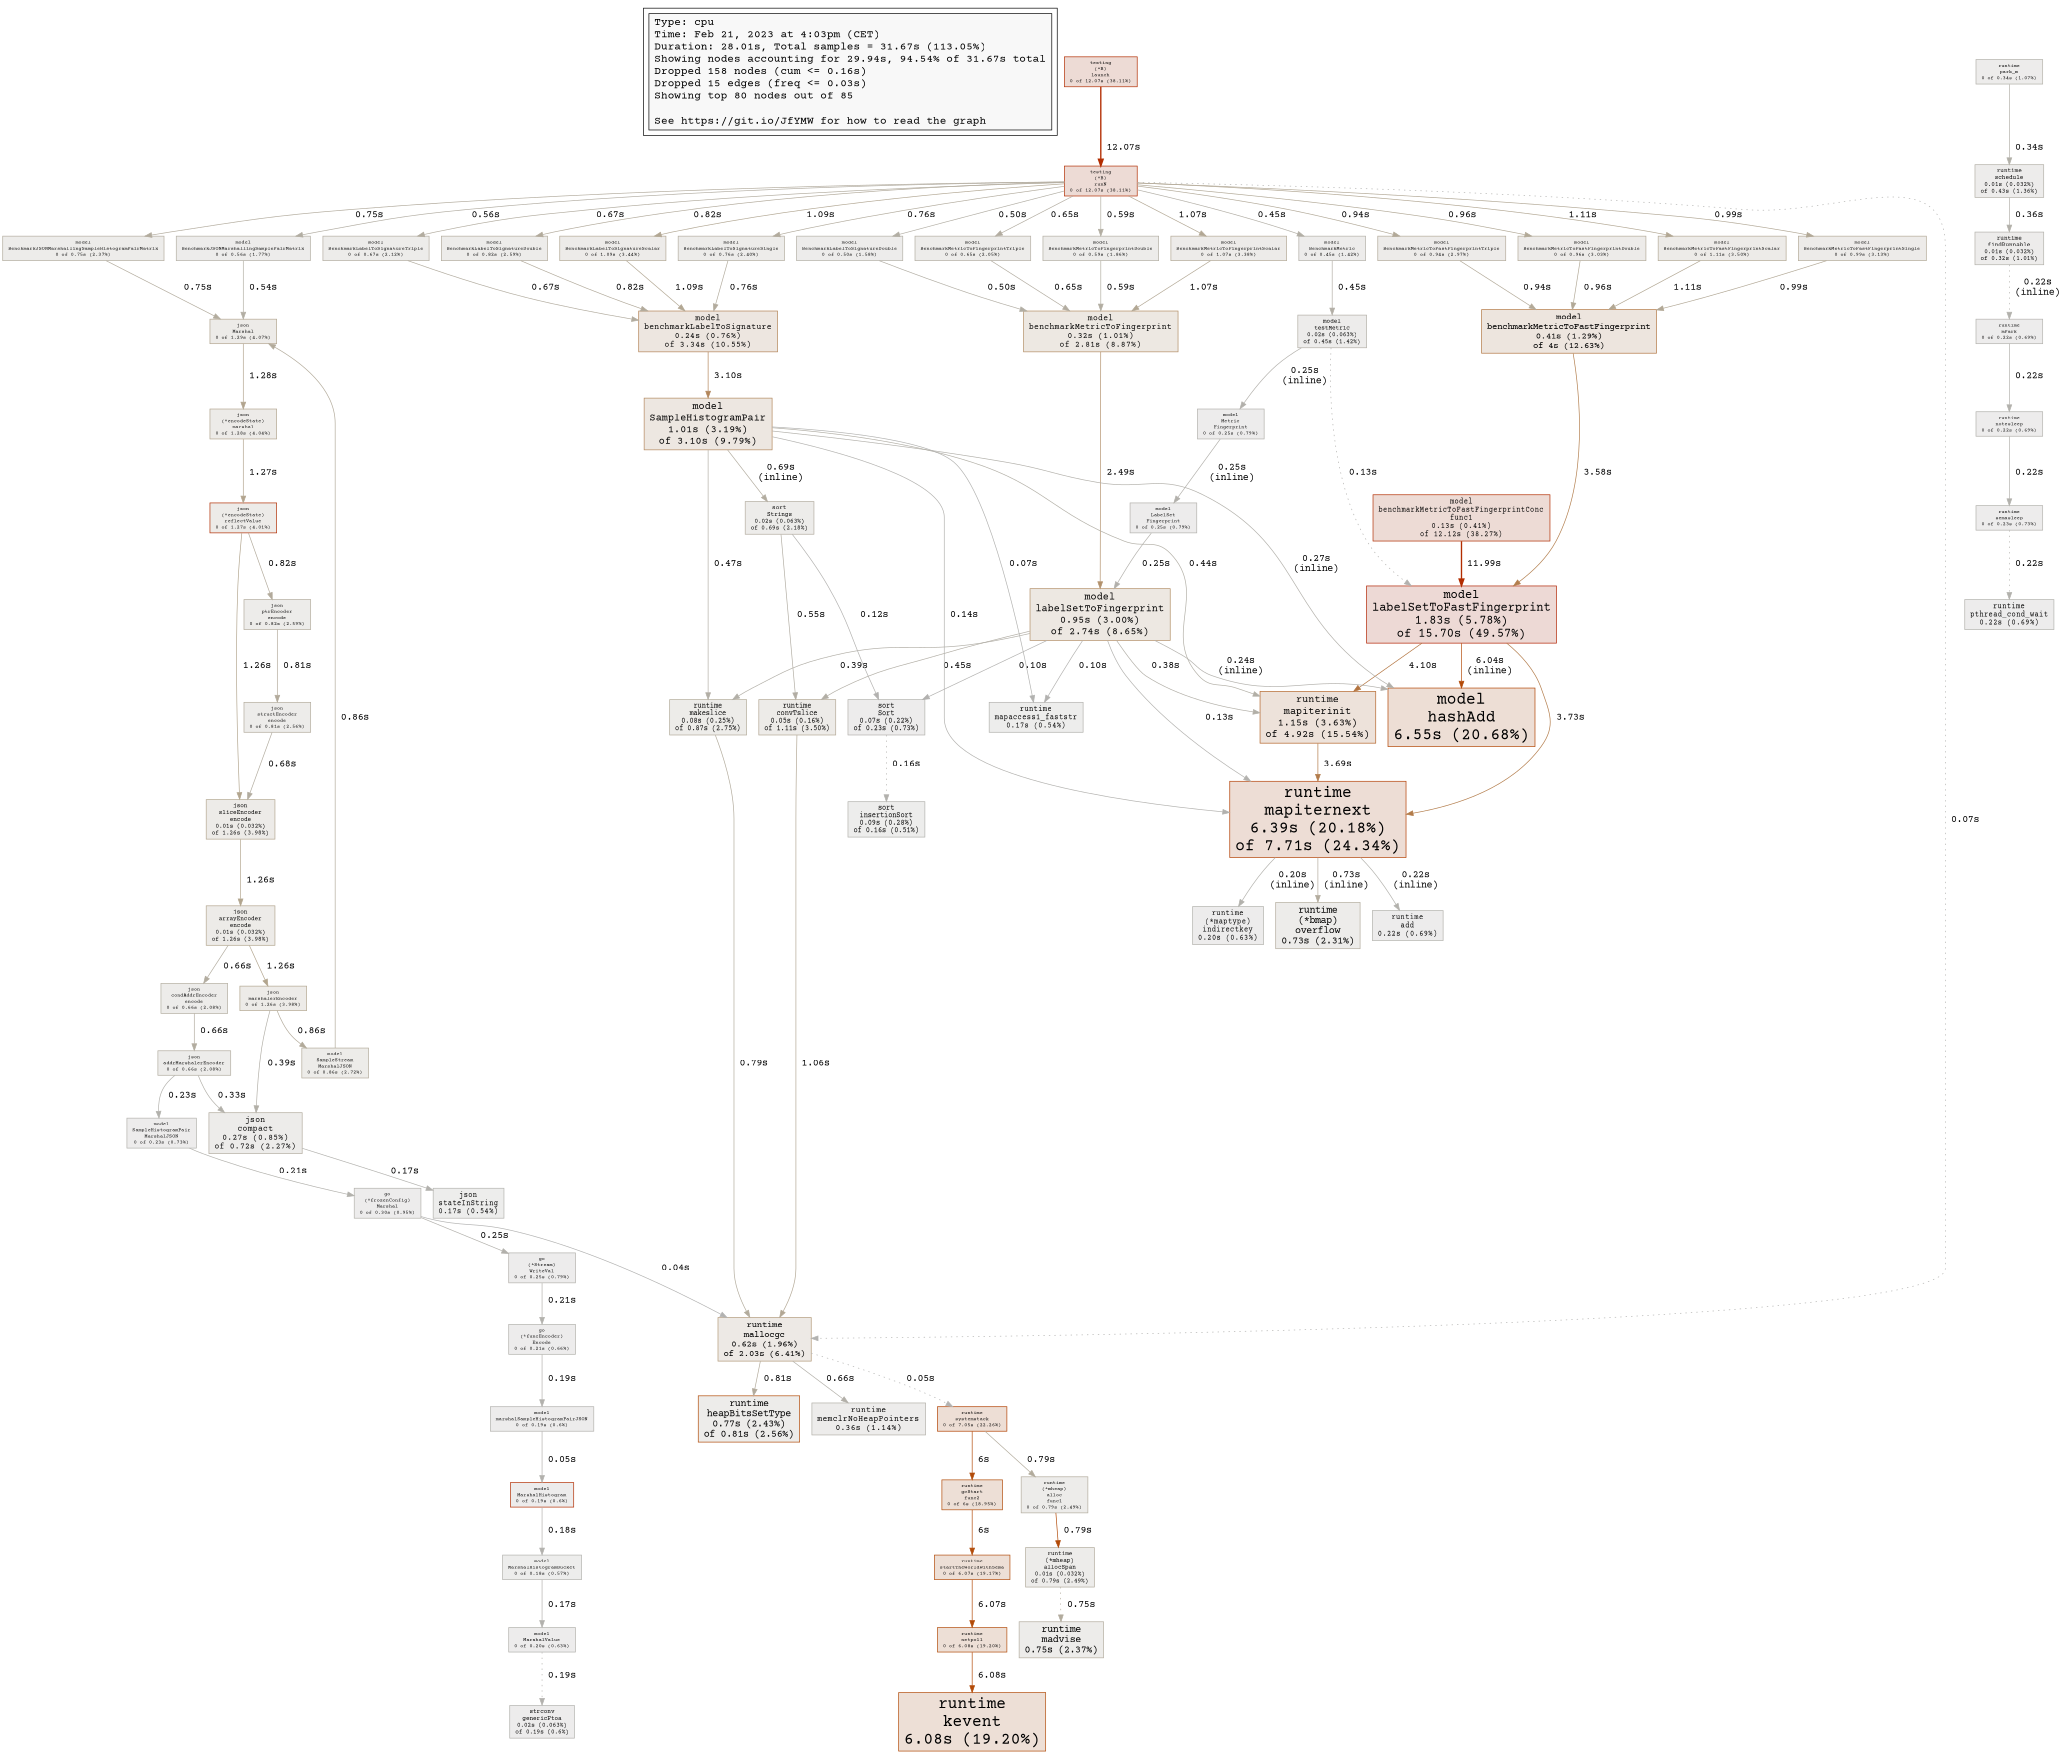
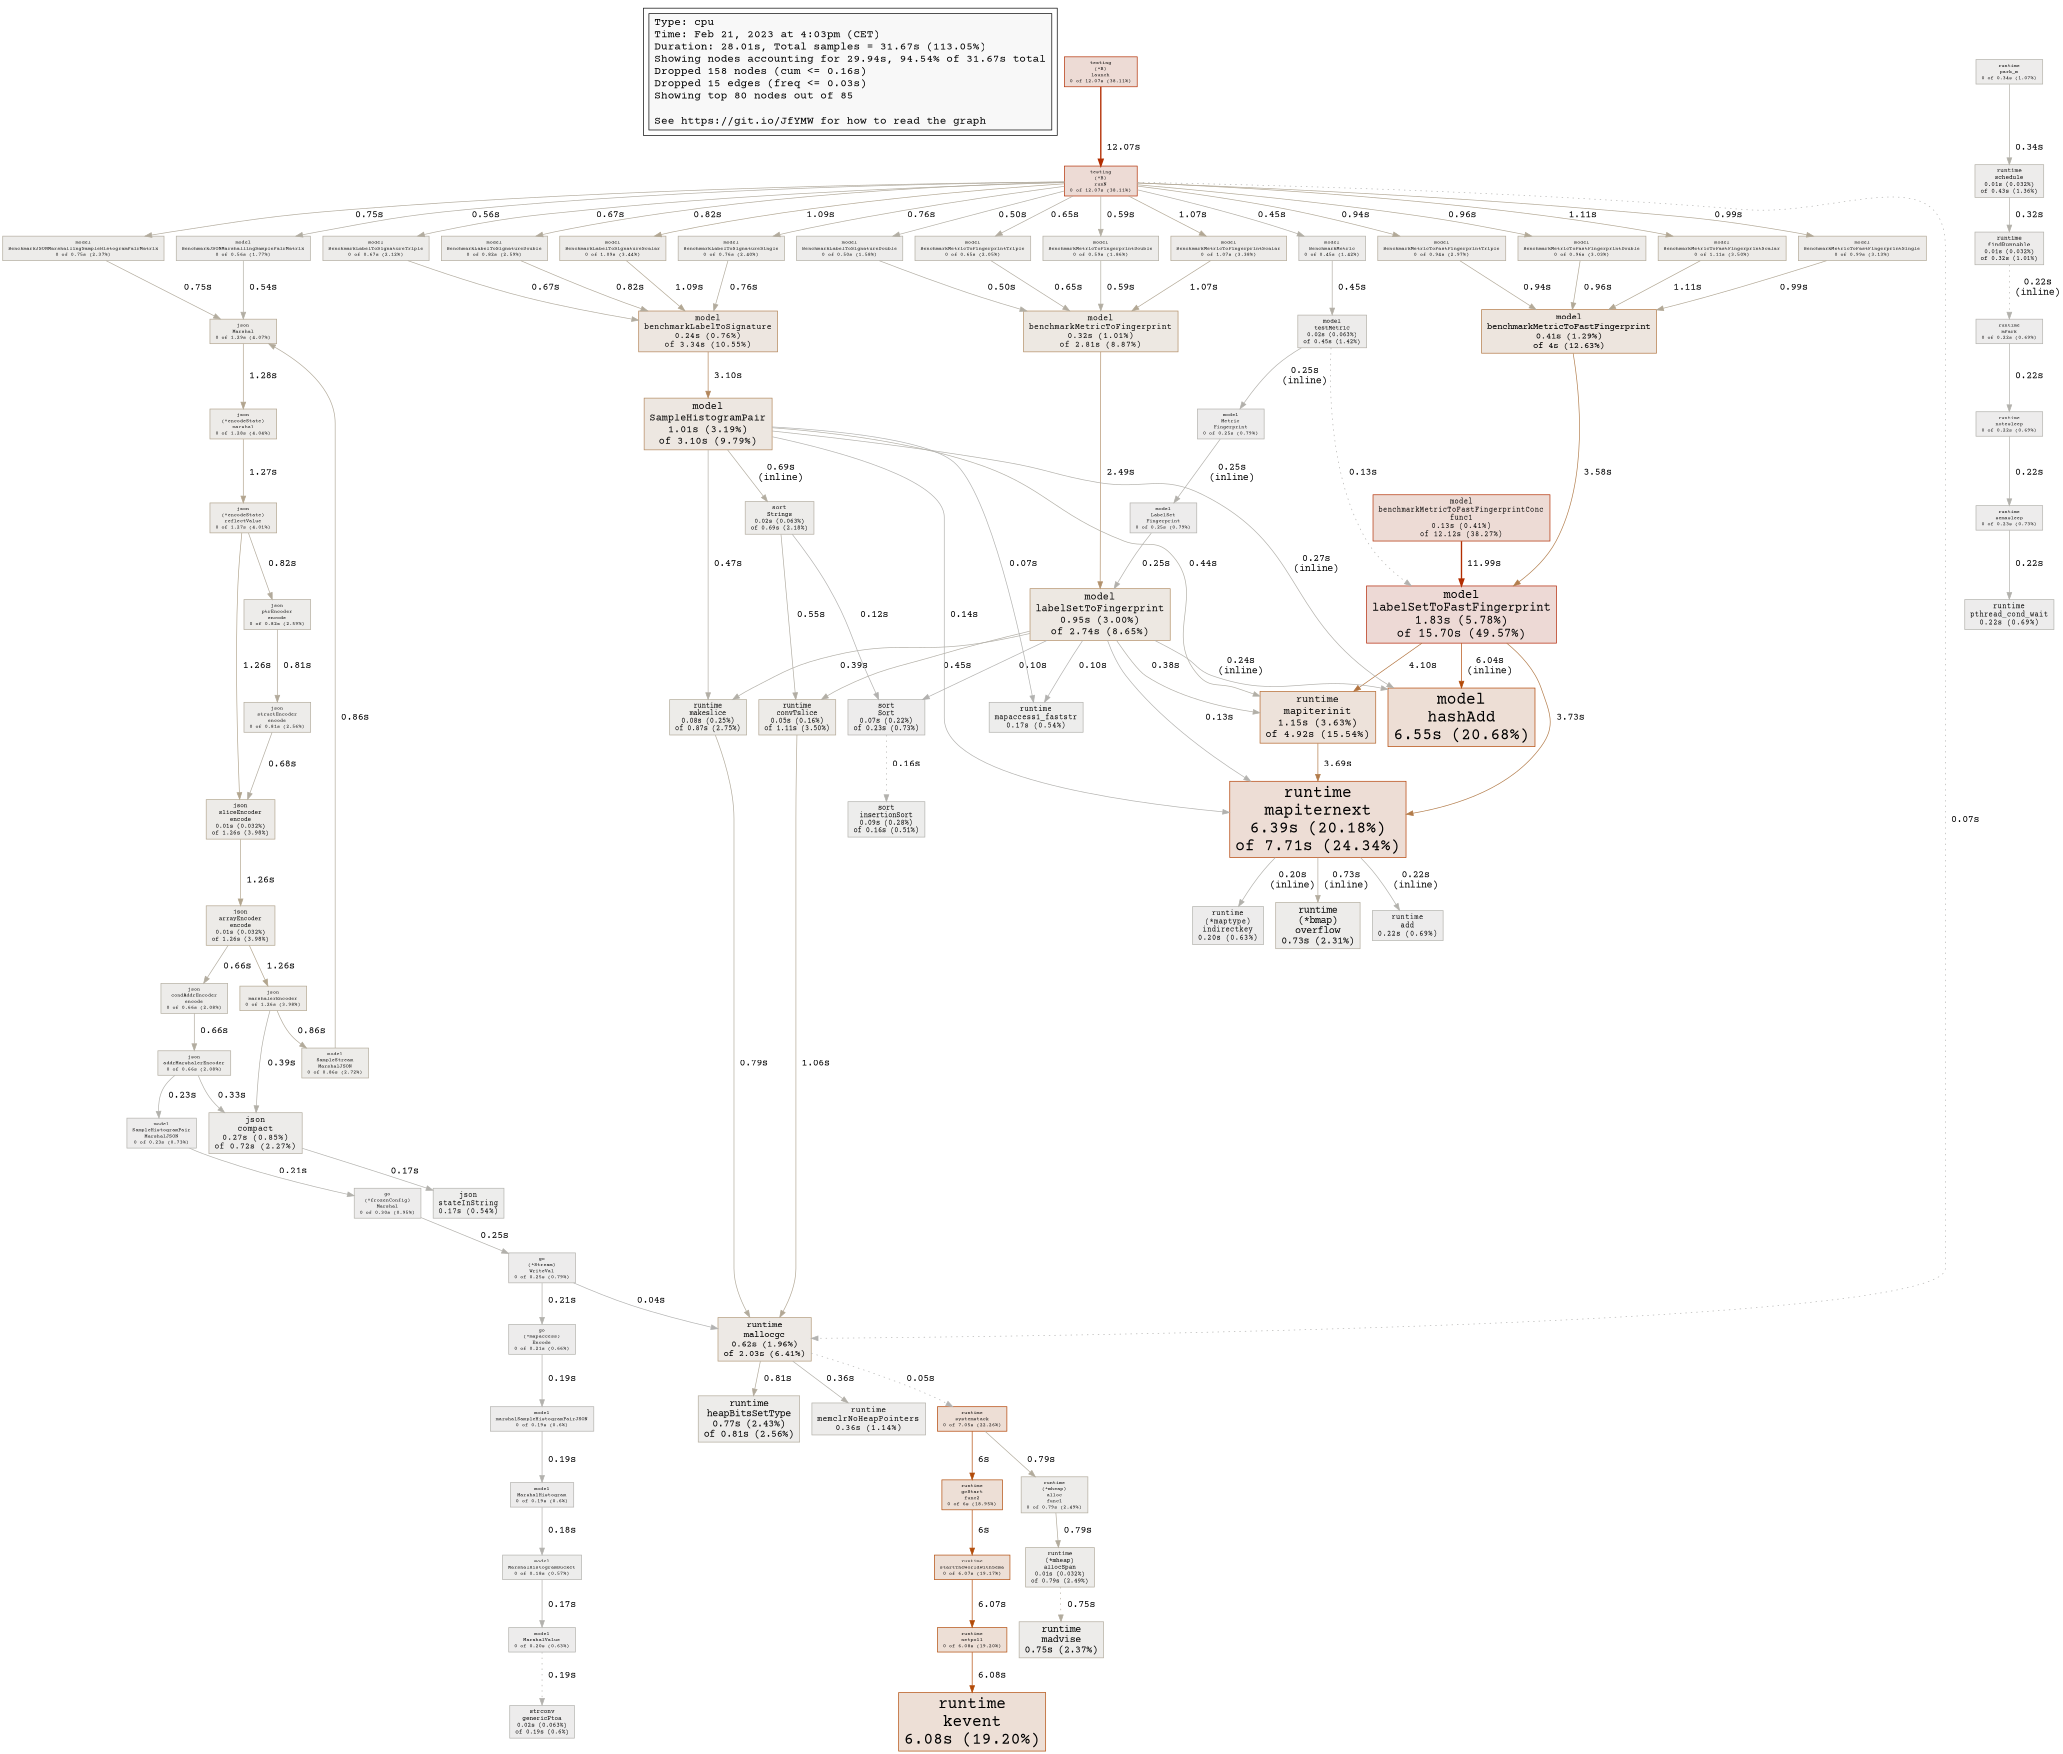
(2026, 215) -> (2026, 215)
(243, 518) -> (243, 518)
(2009, 561) -> (2009, 561)
(576, 1250) -> (641, 1308)
(542, 1339) -> (542, 1339)
(837, 1378) -> (837, 1378)
(749, 1419) -> (749, 1419)
(559, 1459) -> (559, 1459)
(542, 1495) -> (542, 1495)
(1057, 1527) -> (1057, 1527)
